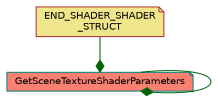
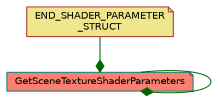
(100, 22) -> (100, 22)
